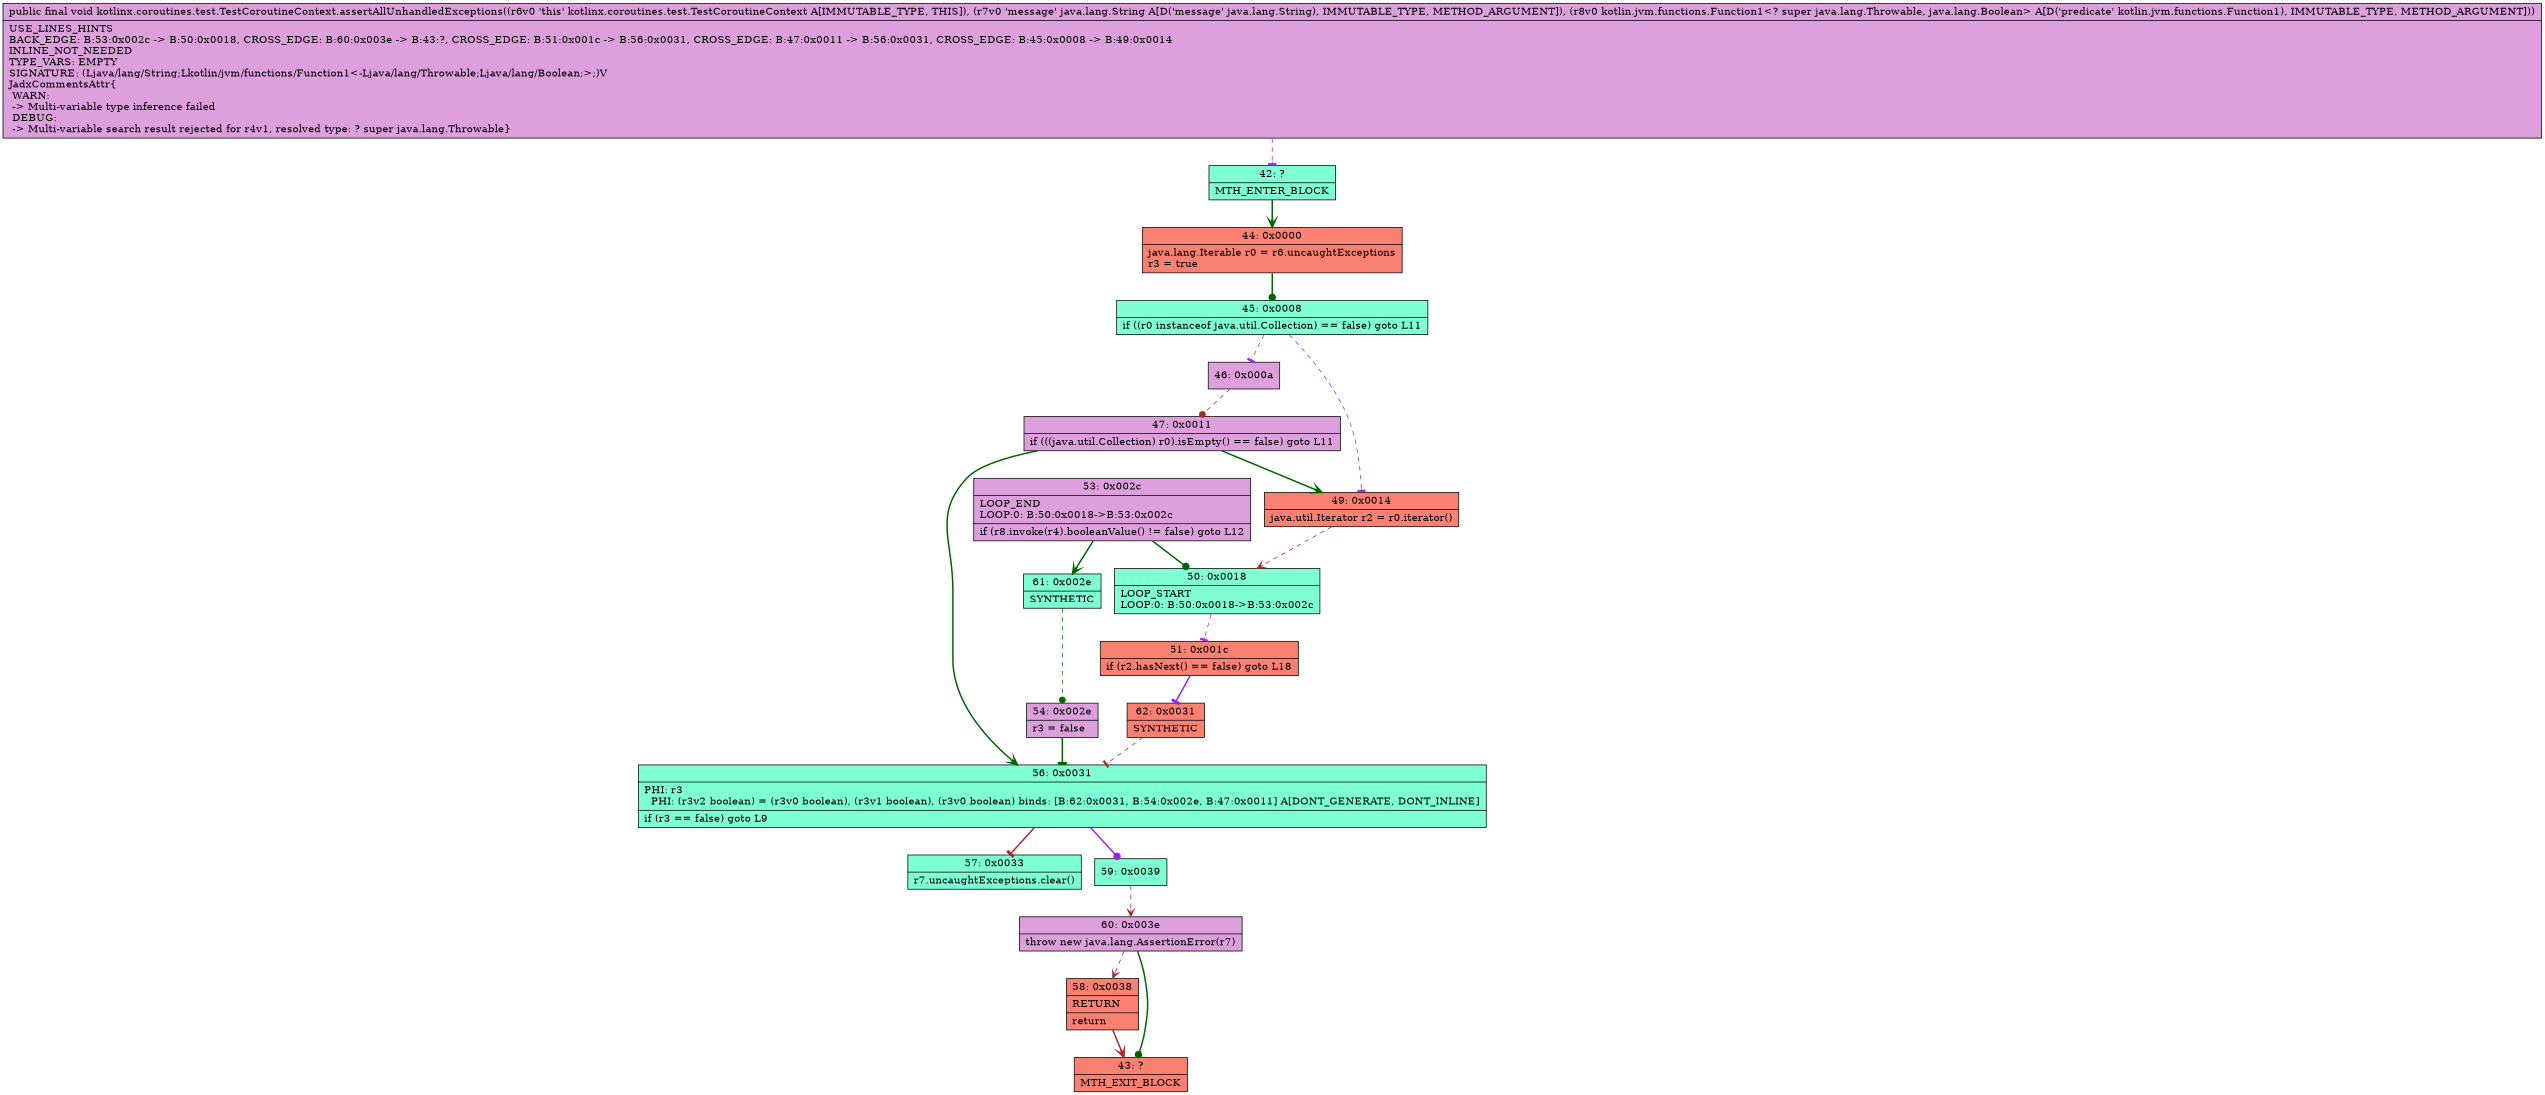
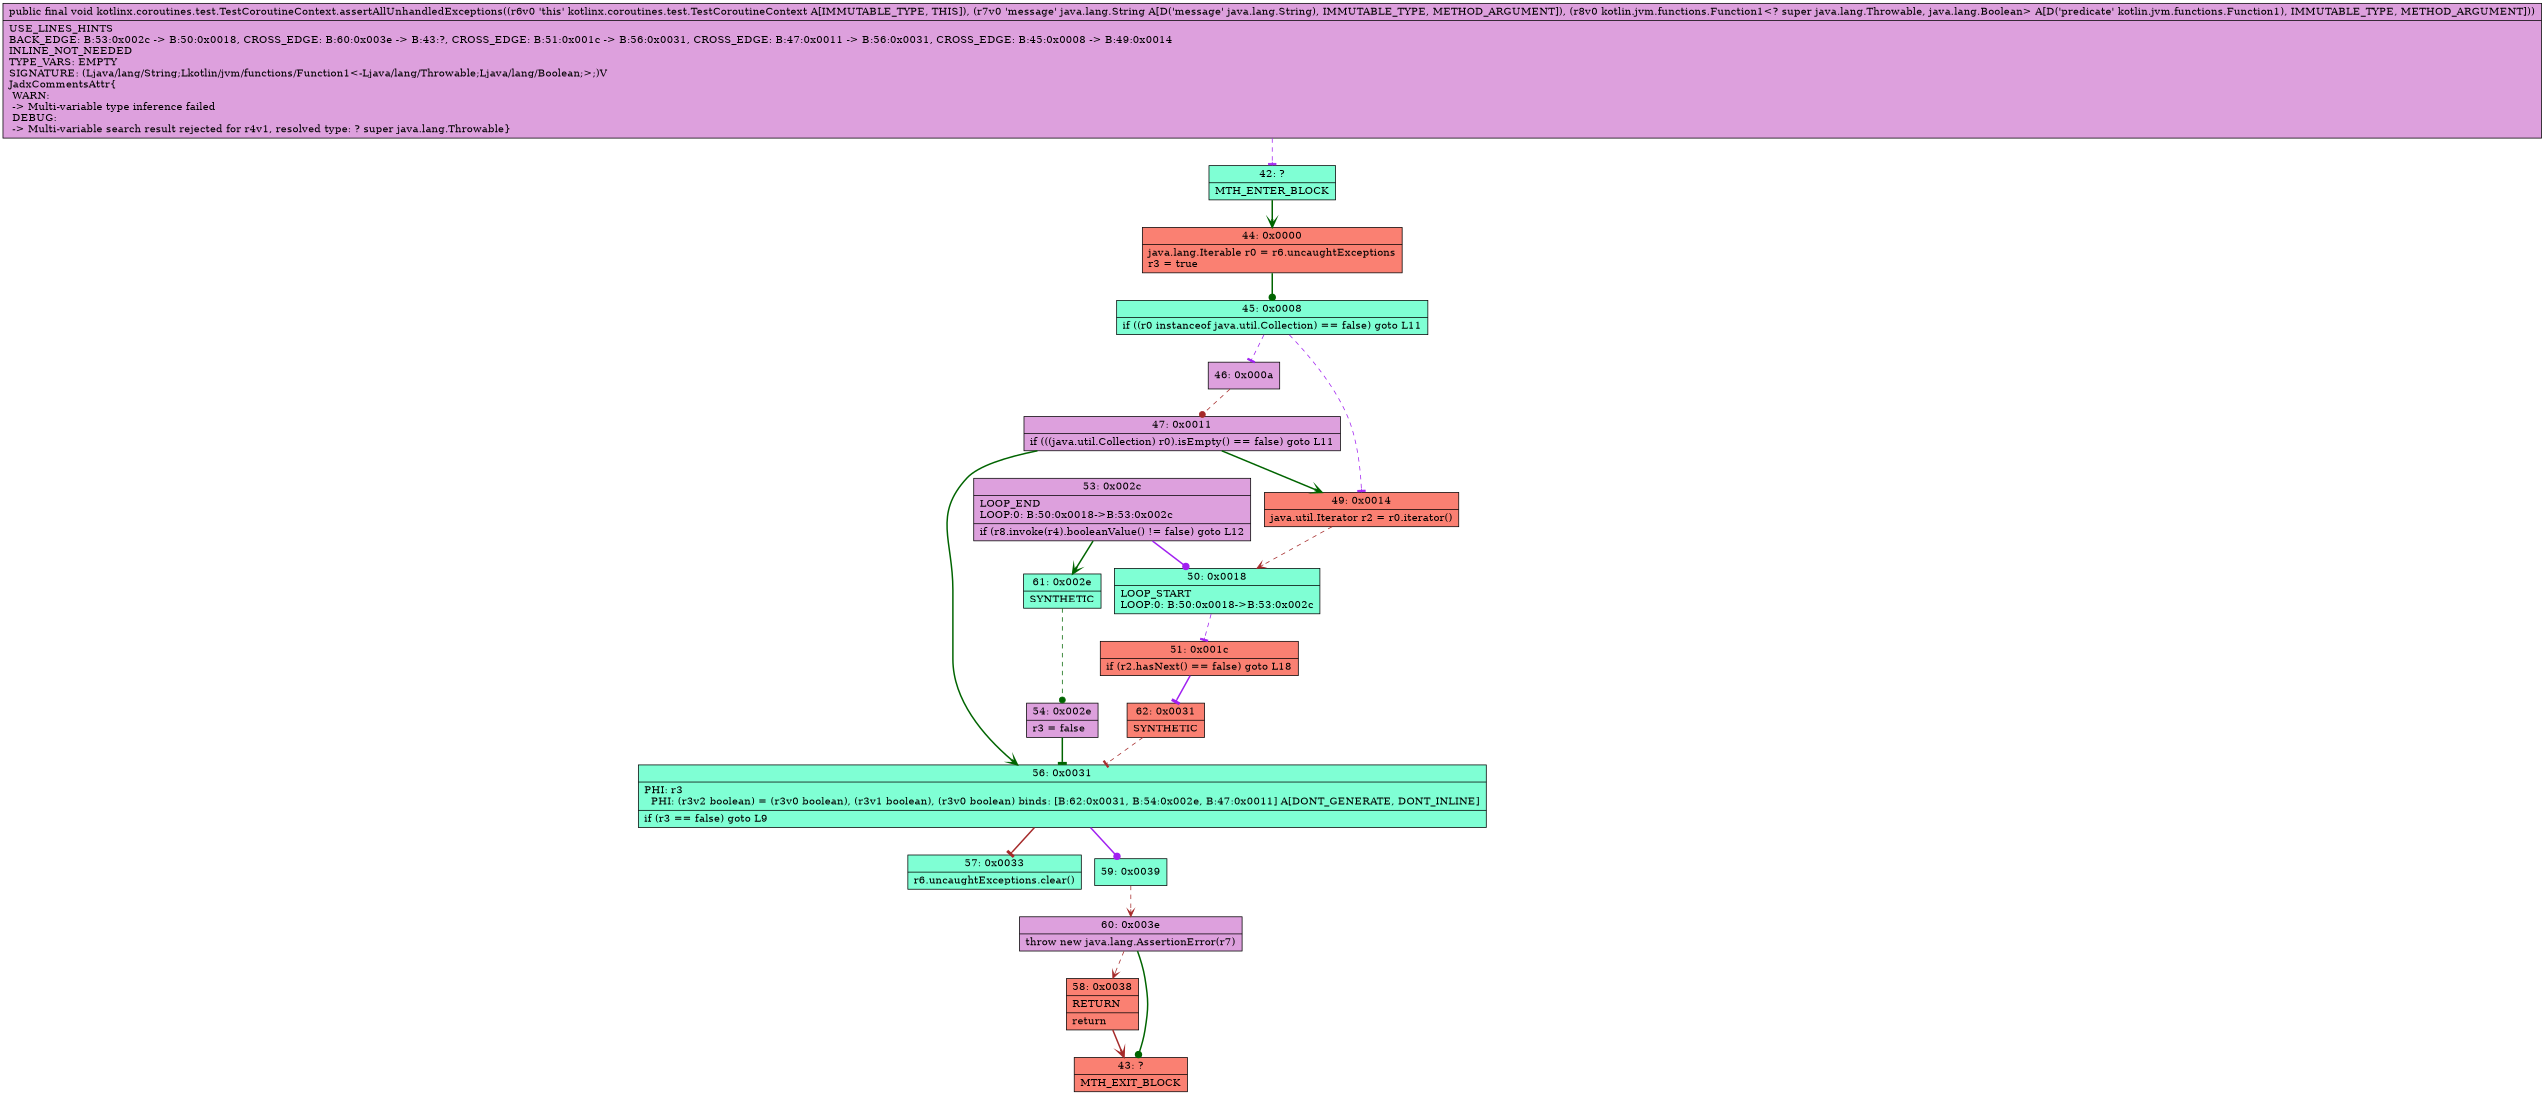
(1168, 553) -> (1168, 553)
(995, 880) -> (995, 880)
